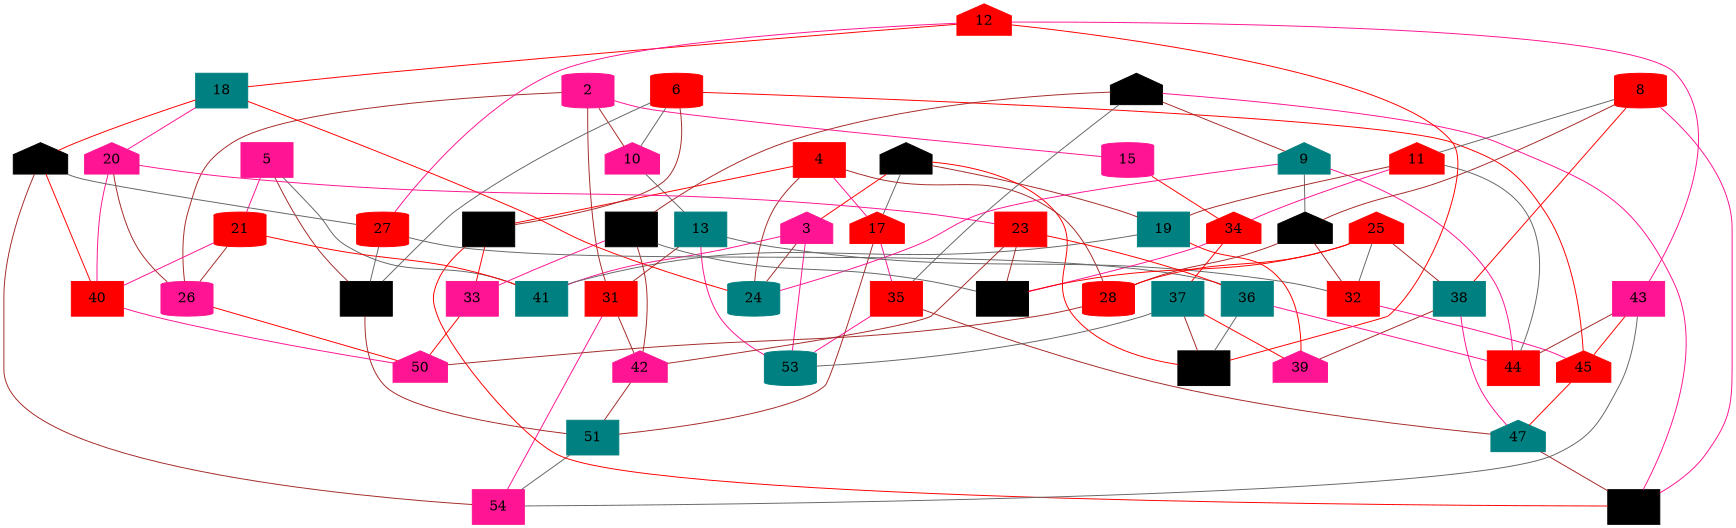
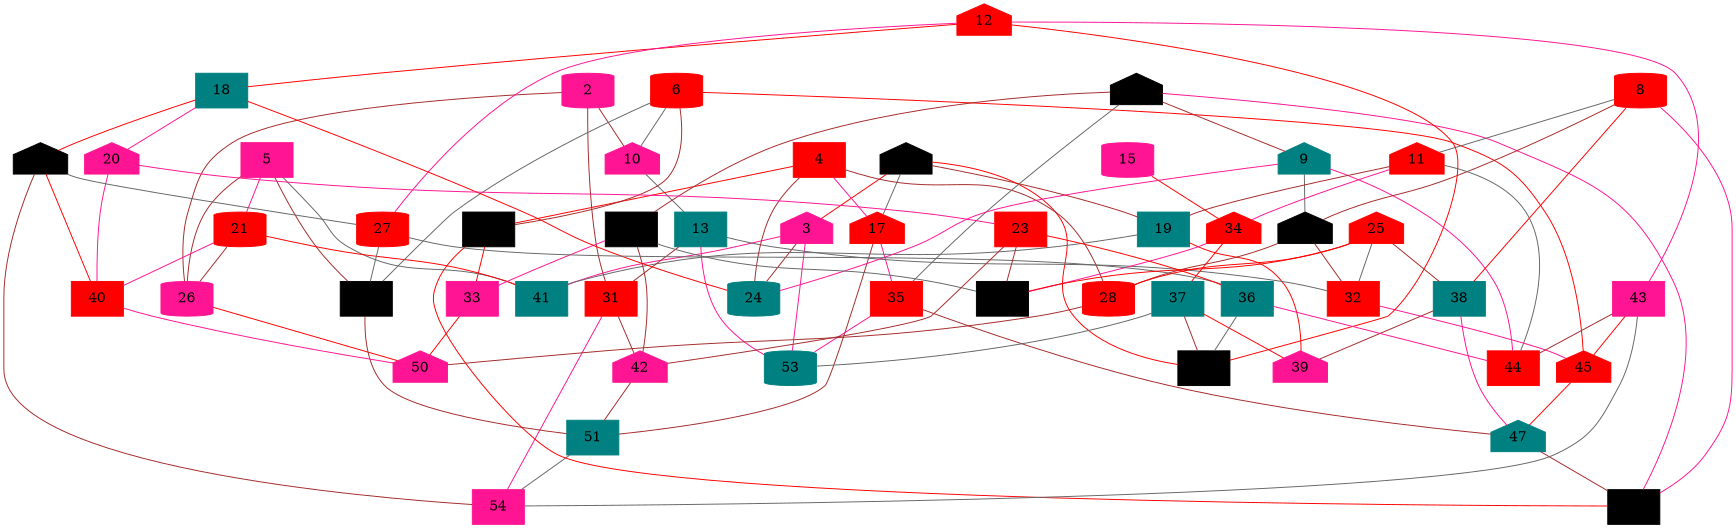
(857, 133) -> none
(130, 233) -> (200, 222)
